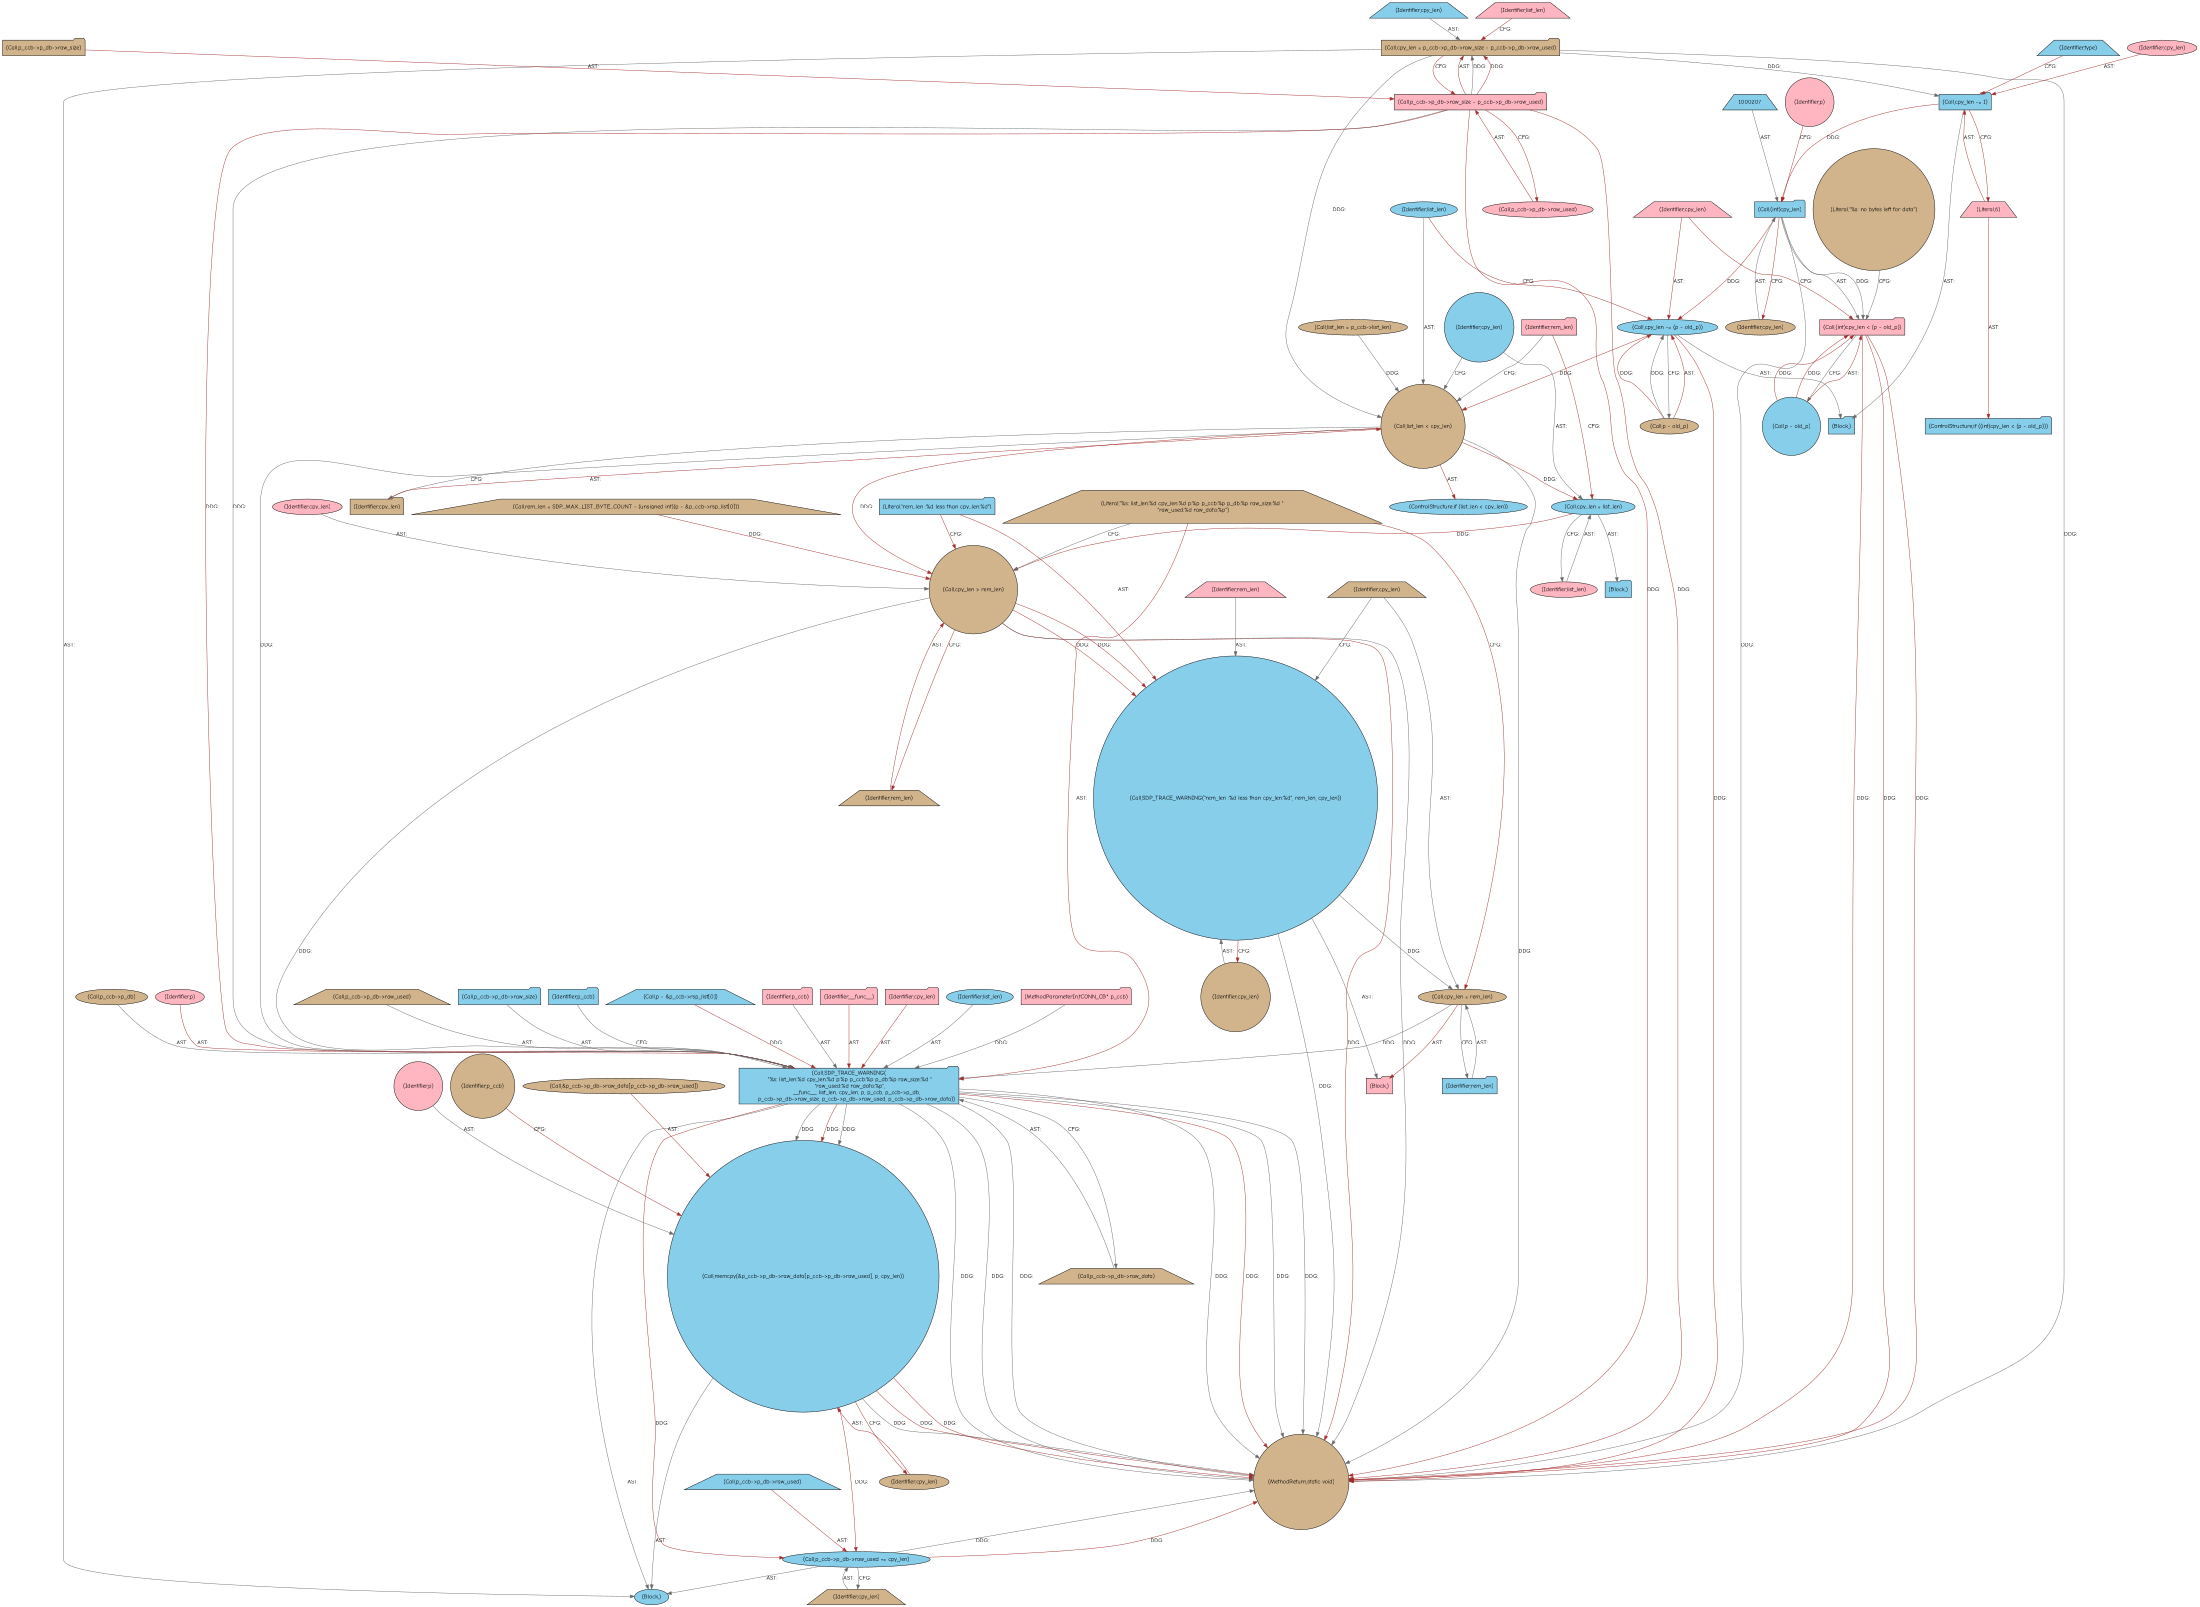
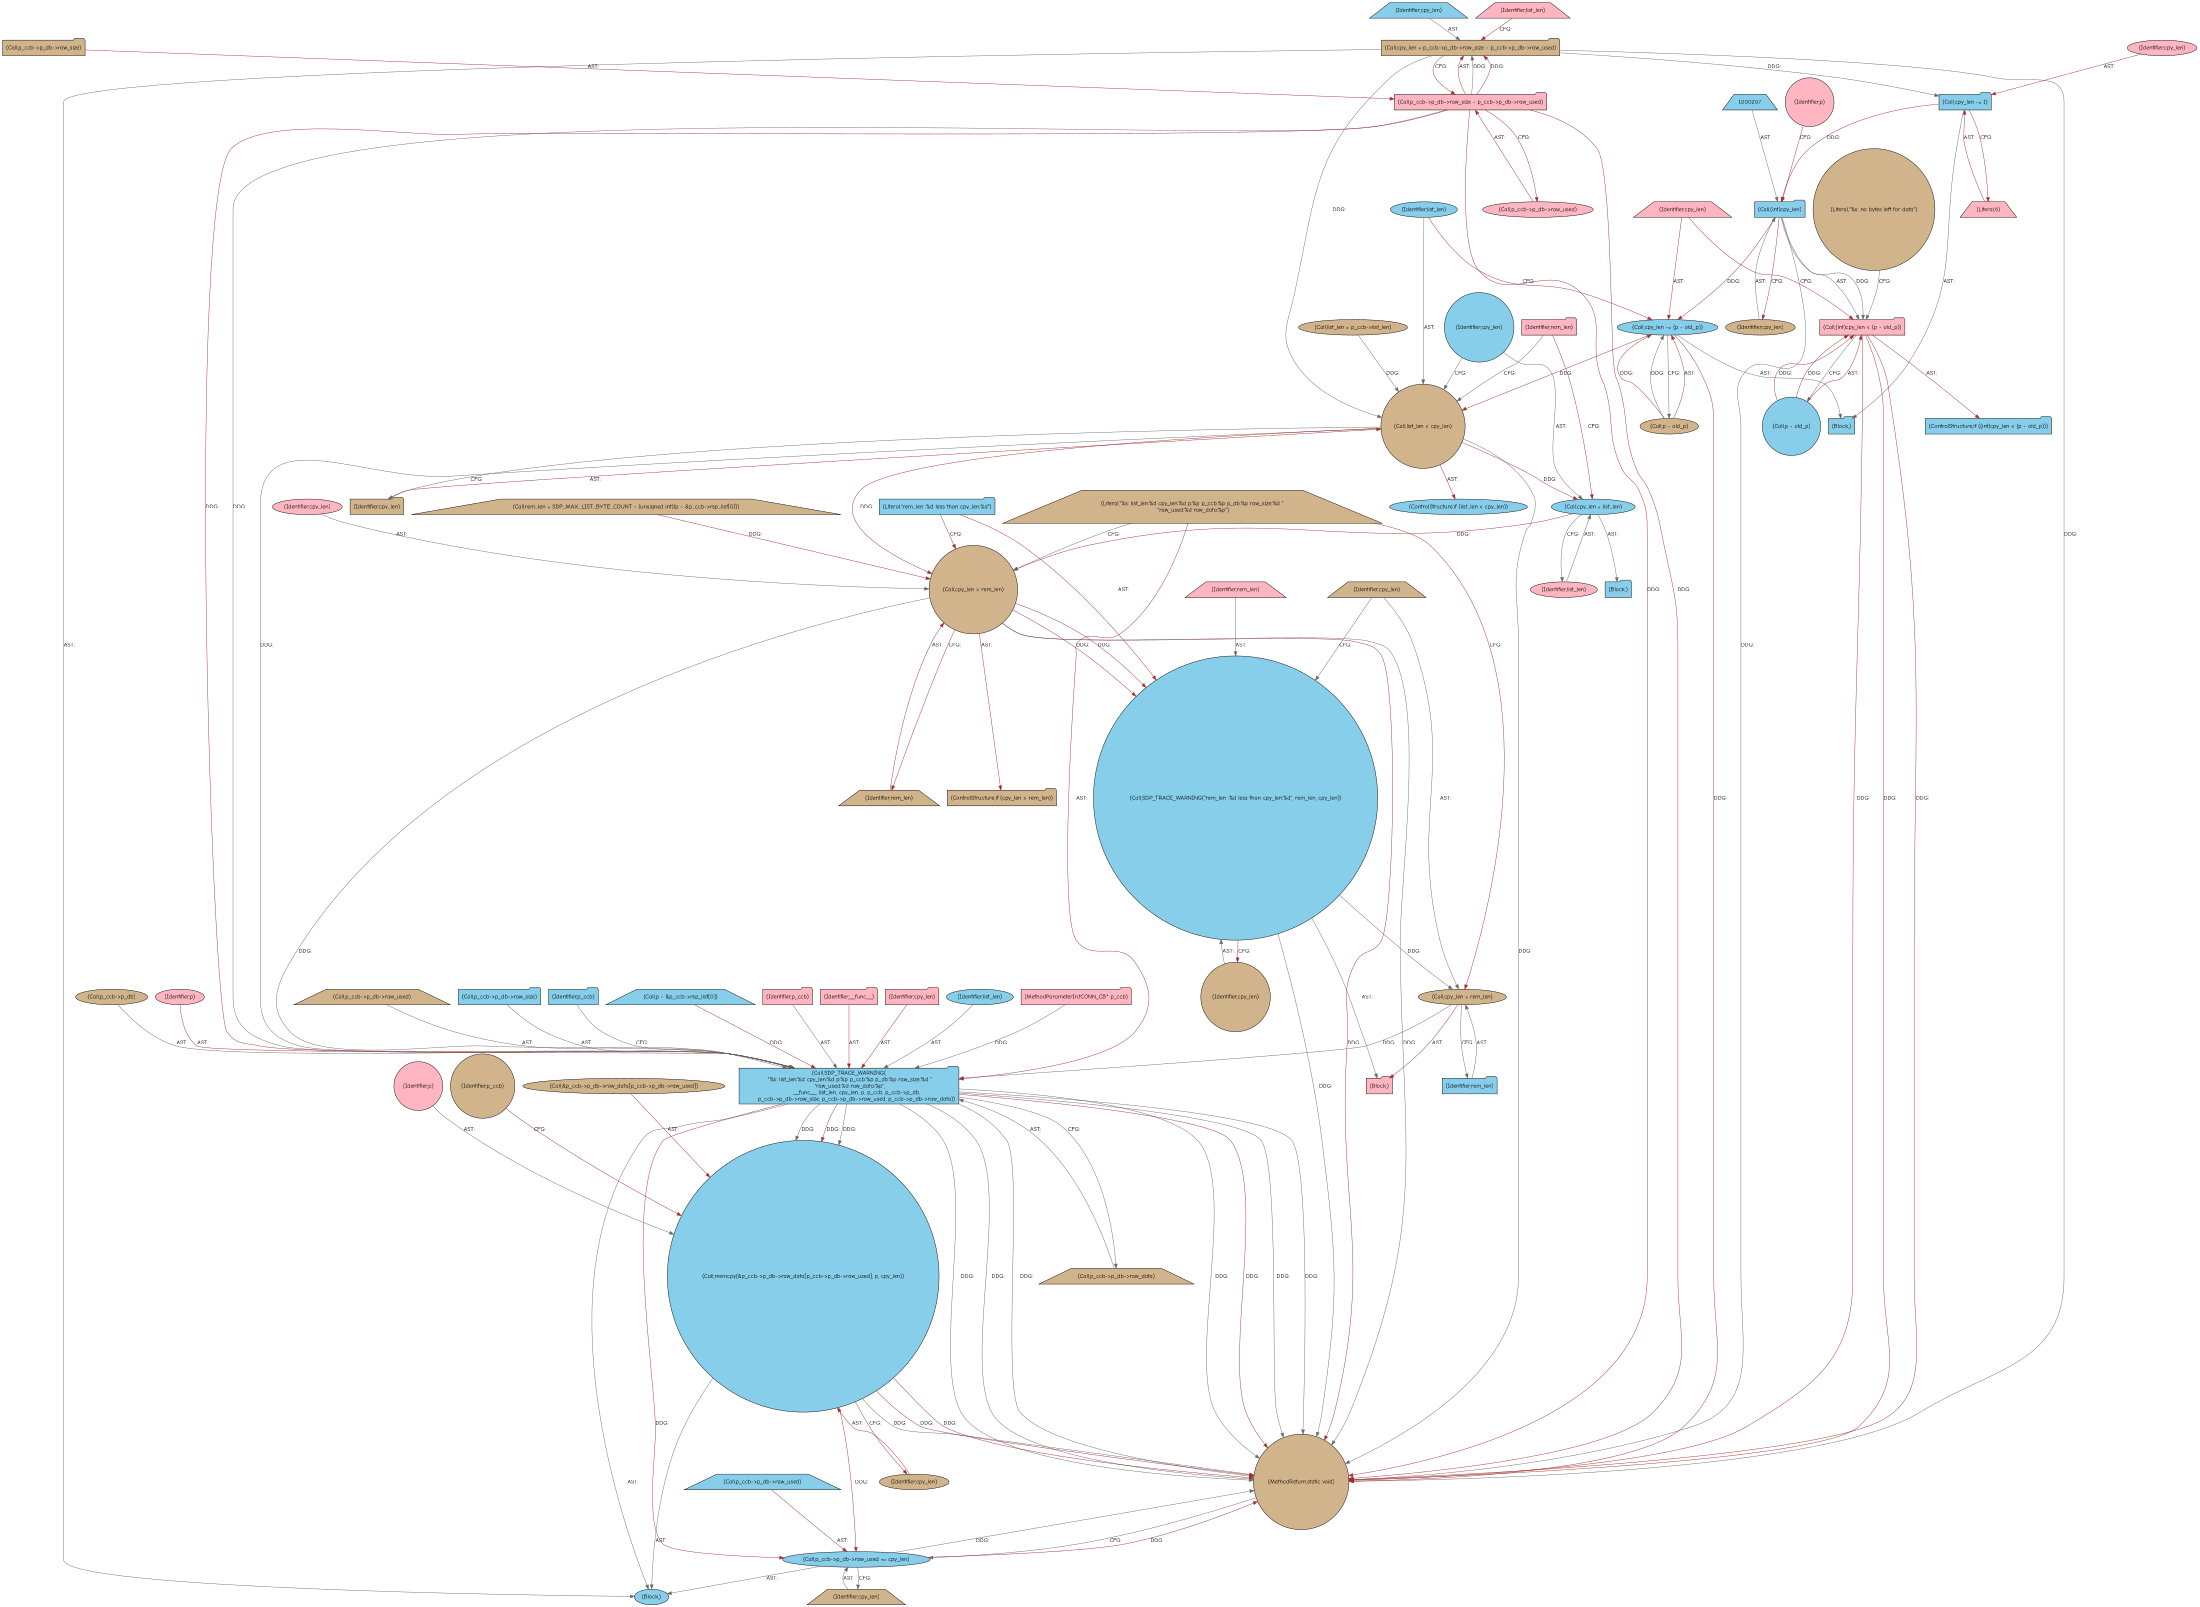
(2078, 48) -> none
(1988, 316) -> (1925, 375)
none -> (1002, 798)
none -> (1097, 1540)
